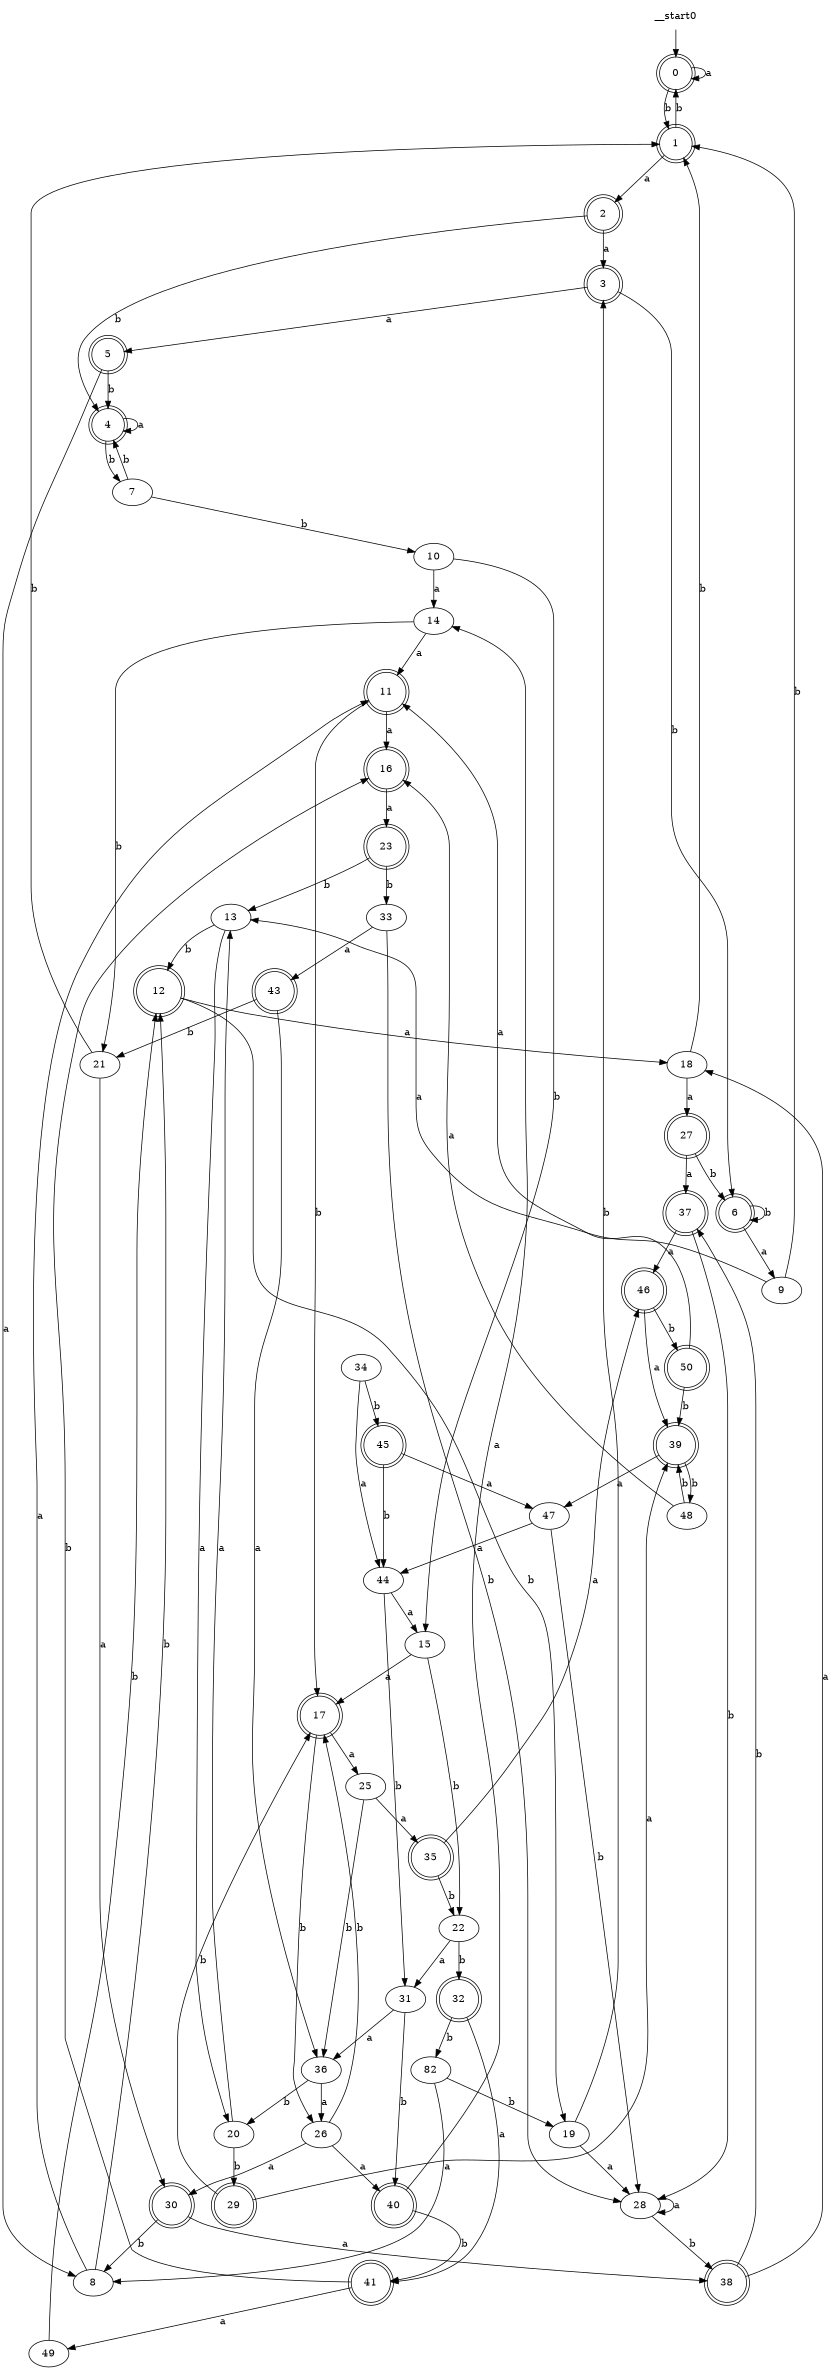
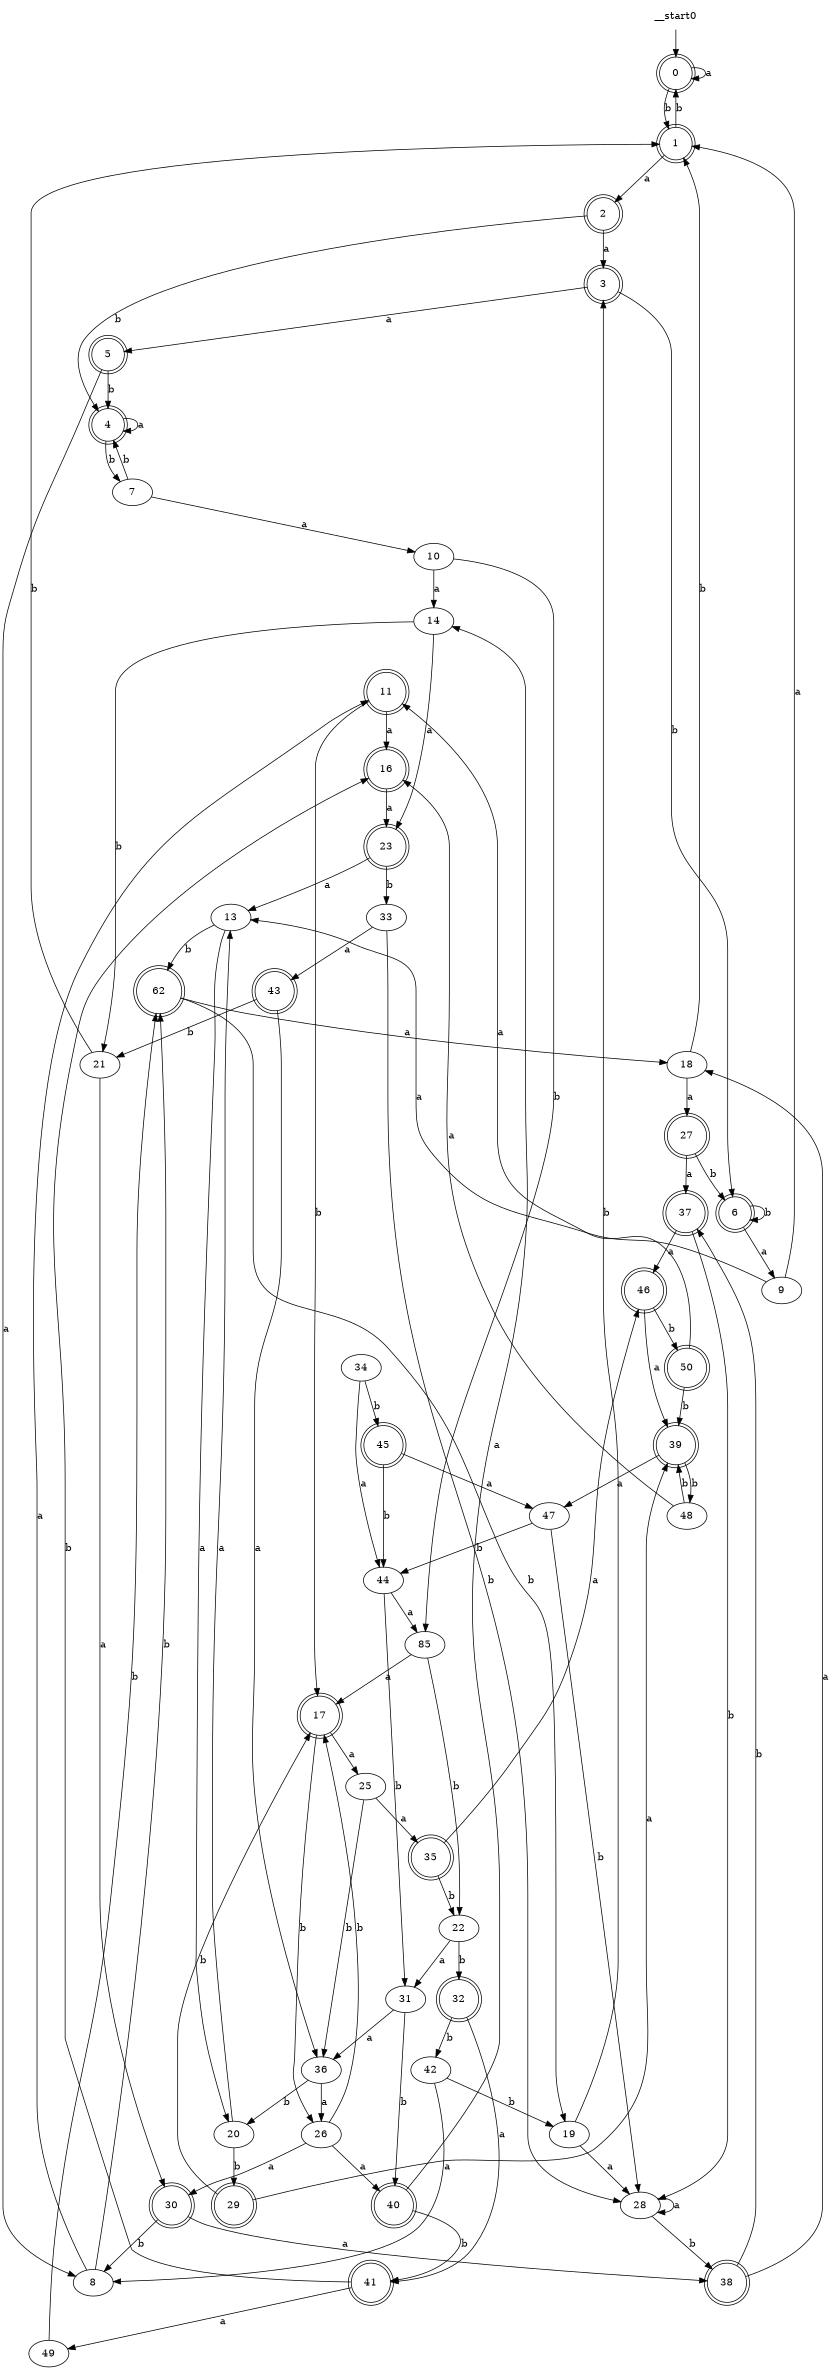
(305, 524) -> (305, 524)
(414, 651) -> (425, 730)
(798, 692) -> (798, 692)
(328, 885) -> (328, 885)
(159, 991) -> (159, 991)
(480, 1548) -> (480, 1548)
(425, 1645) -> (425, 1645)
(431, 2070) -> (431, 2070)
